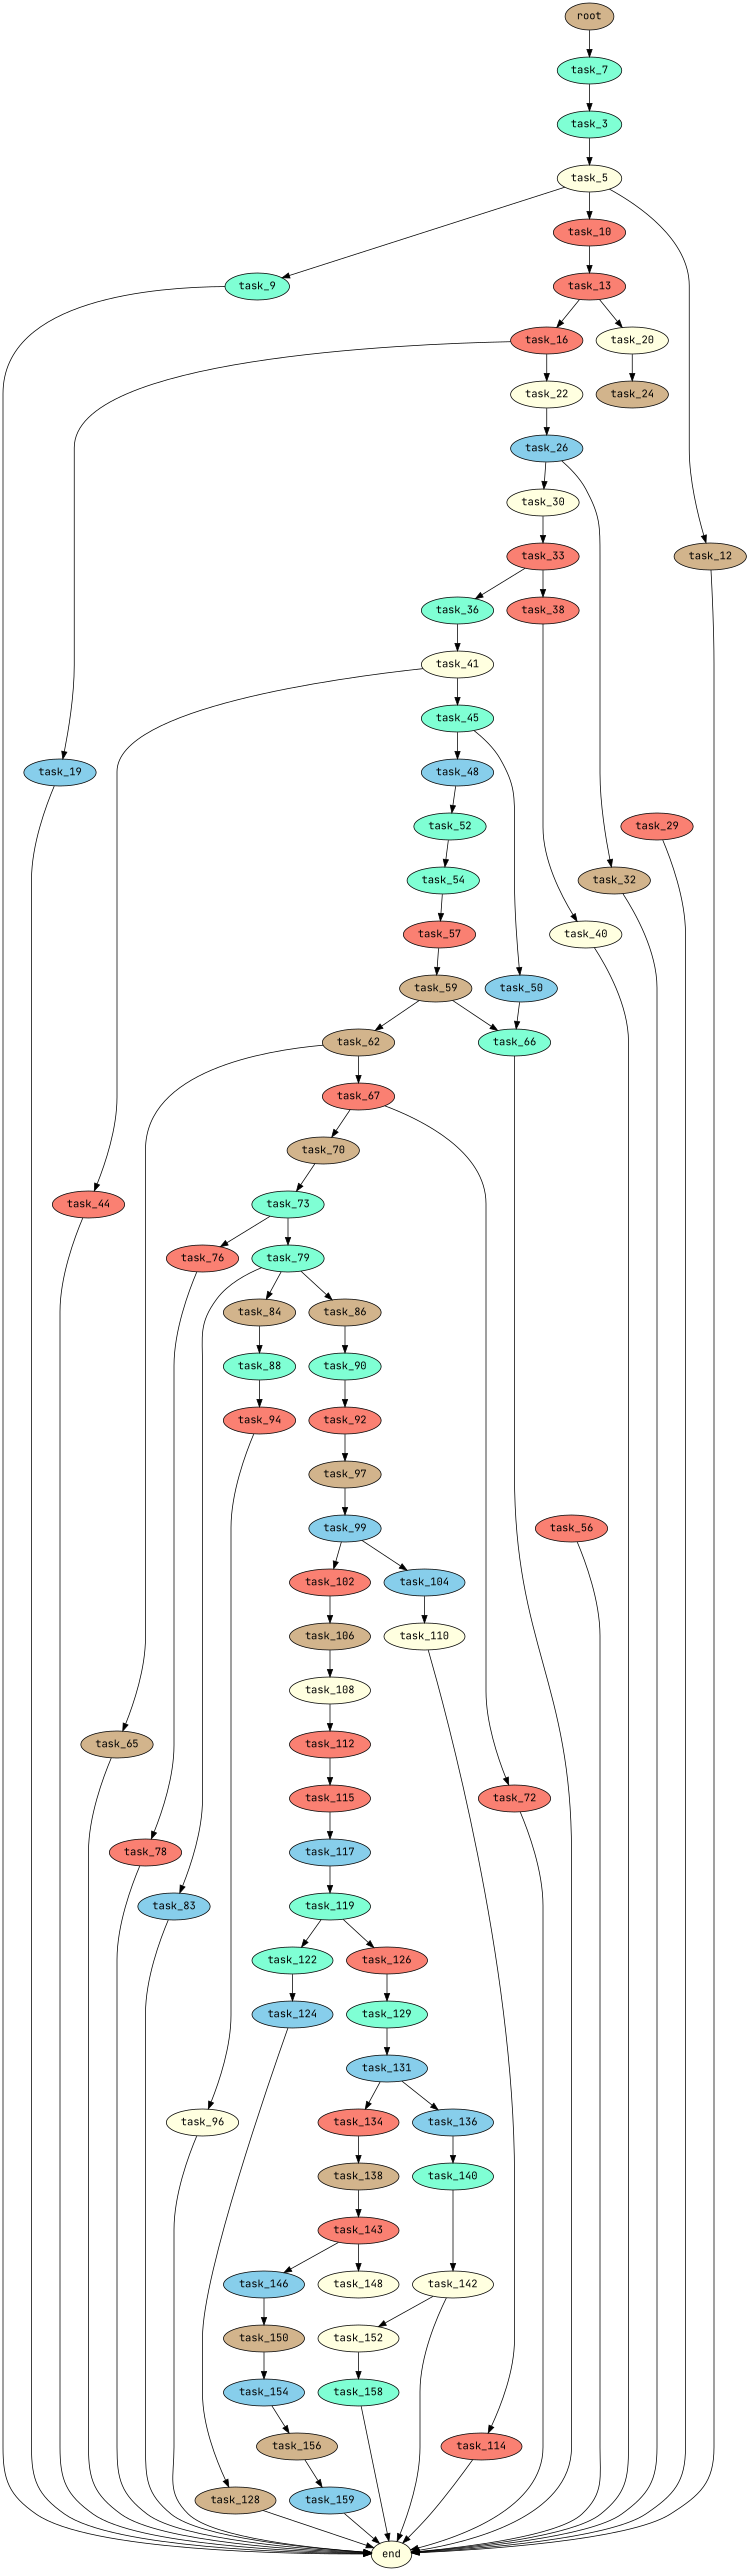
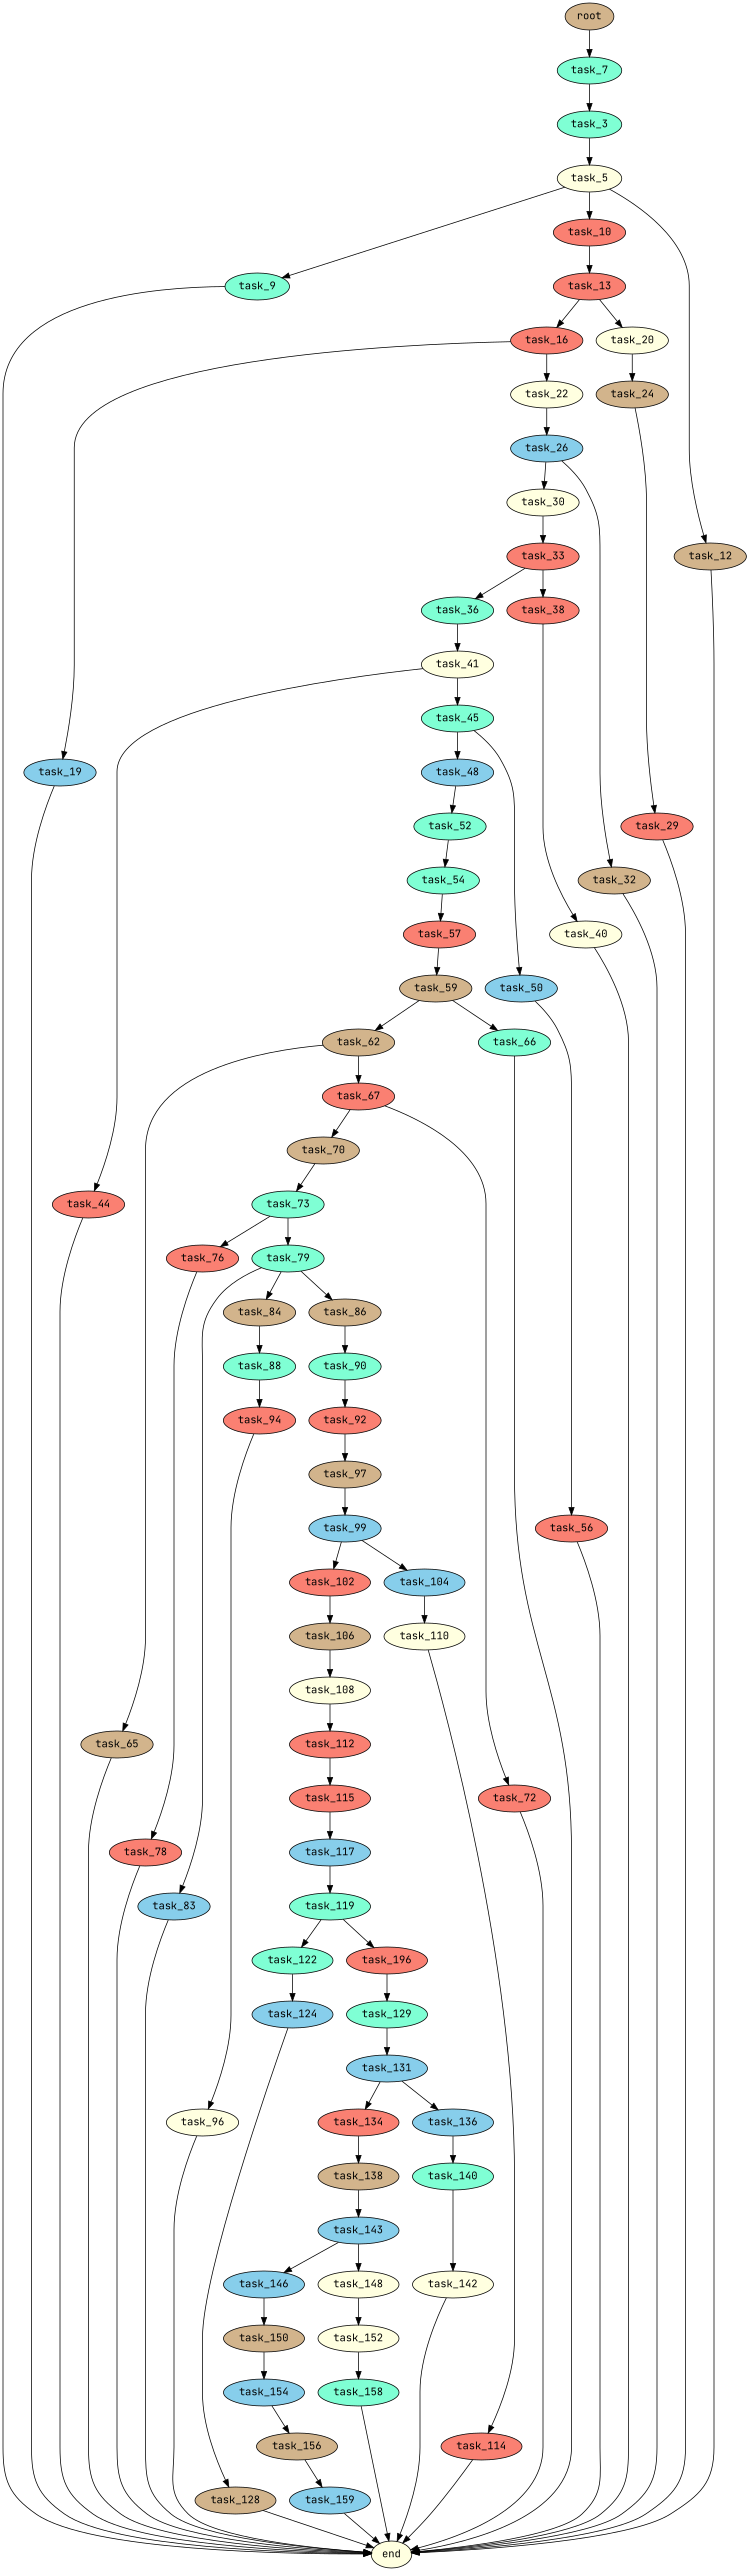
none -> (646, 607)
(518, 1012) -> (572, 1249)
(387, 1960) -> (387, 1960)
(358, 2230) -> (358, 2230)
(409, 2310) -> (358, 2308)
